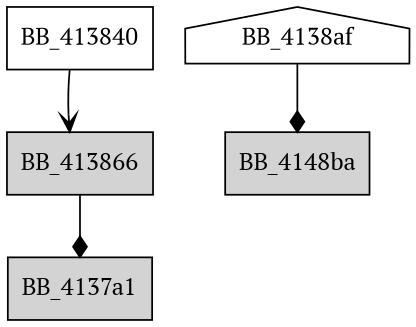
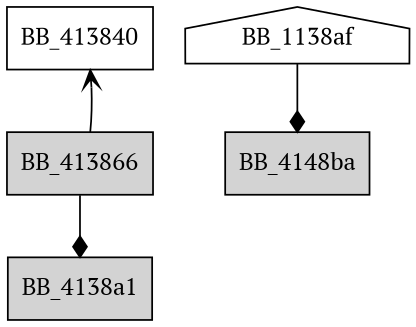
(297, 38) -> (297, 38)
(68, 92) -> (92, 110)
(80, 289) -> (80, 289)
